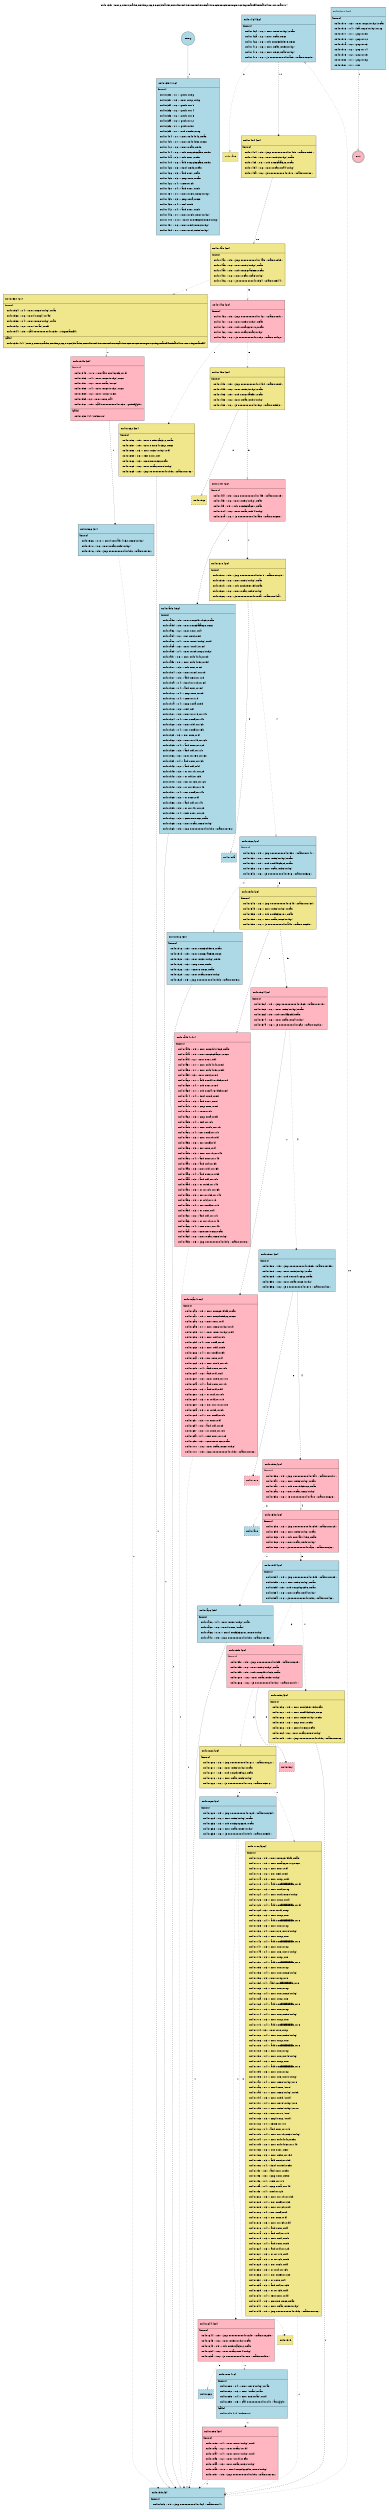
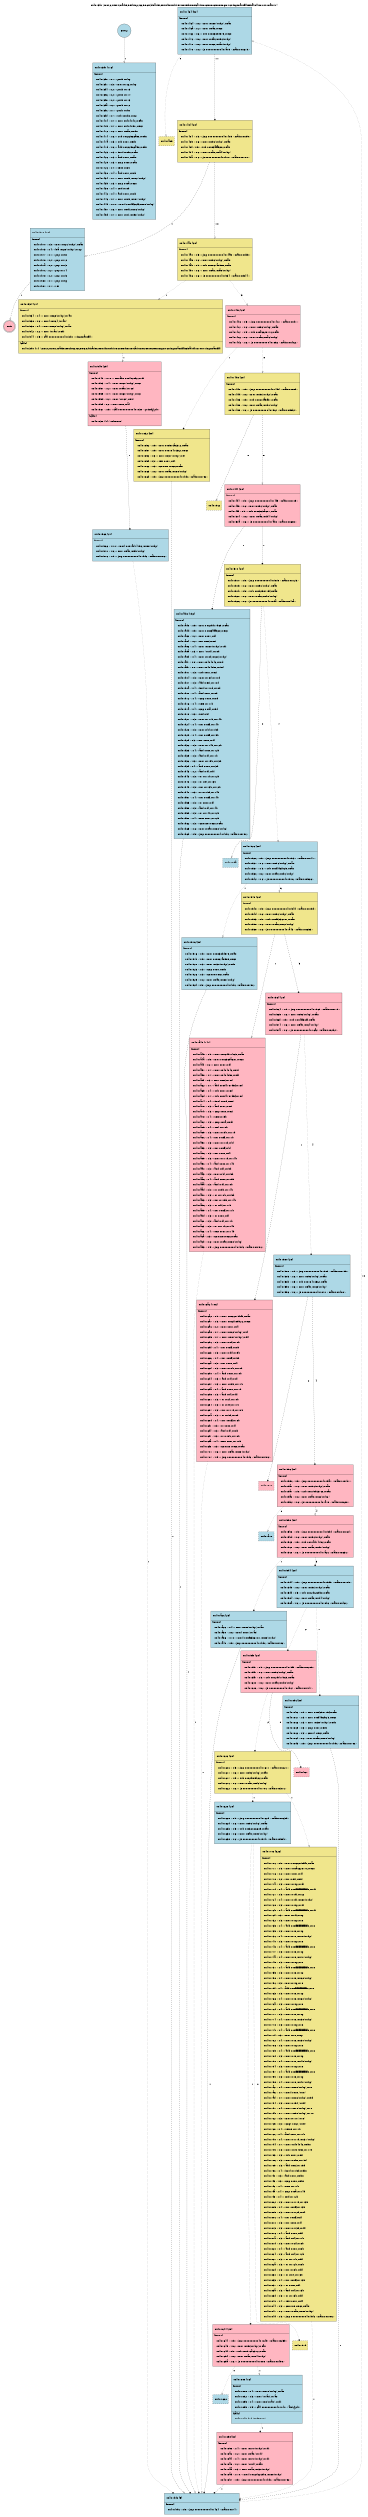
none -> (164, 229)
(246, 1716) -> (260, 1721)
(307, 1717) -> (321, 1722)
